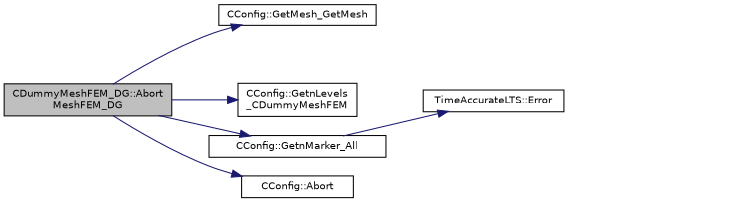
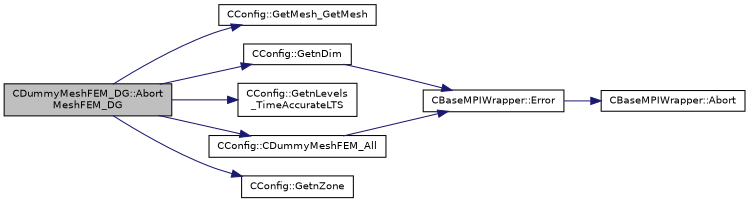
none -> (297, 54)
(297, 100) -> (297, 100)
(494, 101) -> (494, 101)
none -> (673, 101)
(297, 146) -> (297, 146)
(297, 187) -> (297, 187)
